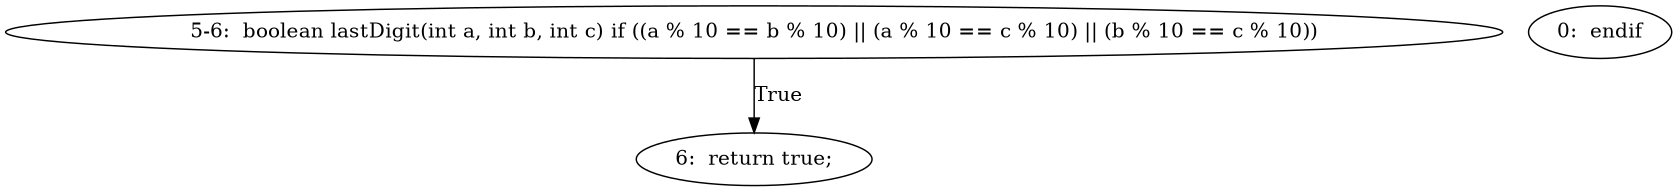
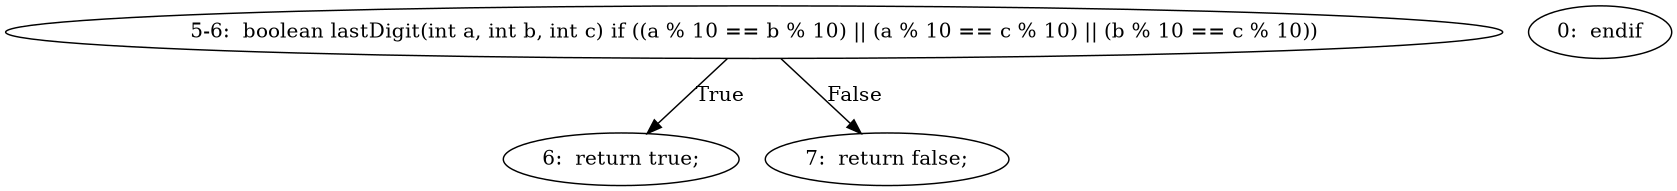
none -> (887, 159)
